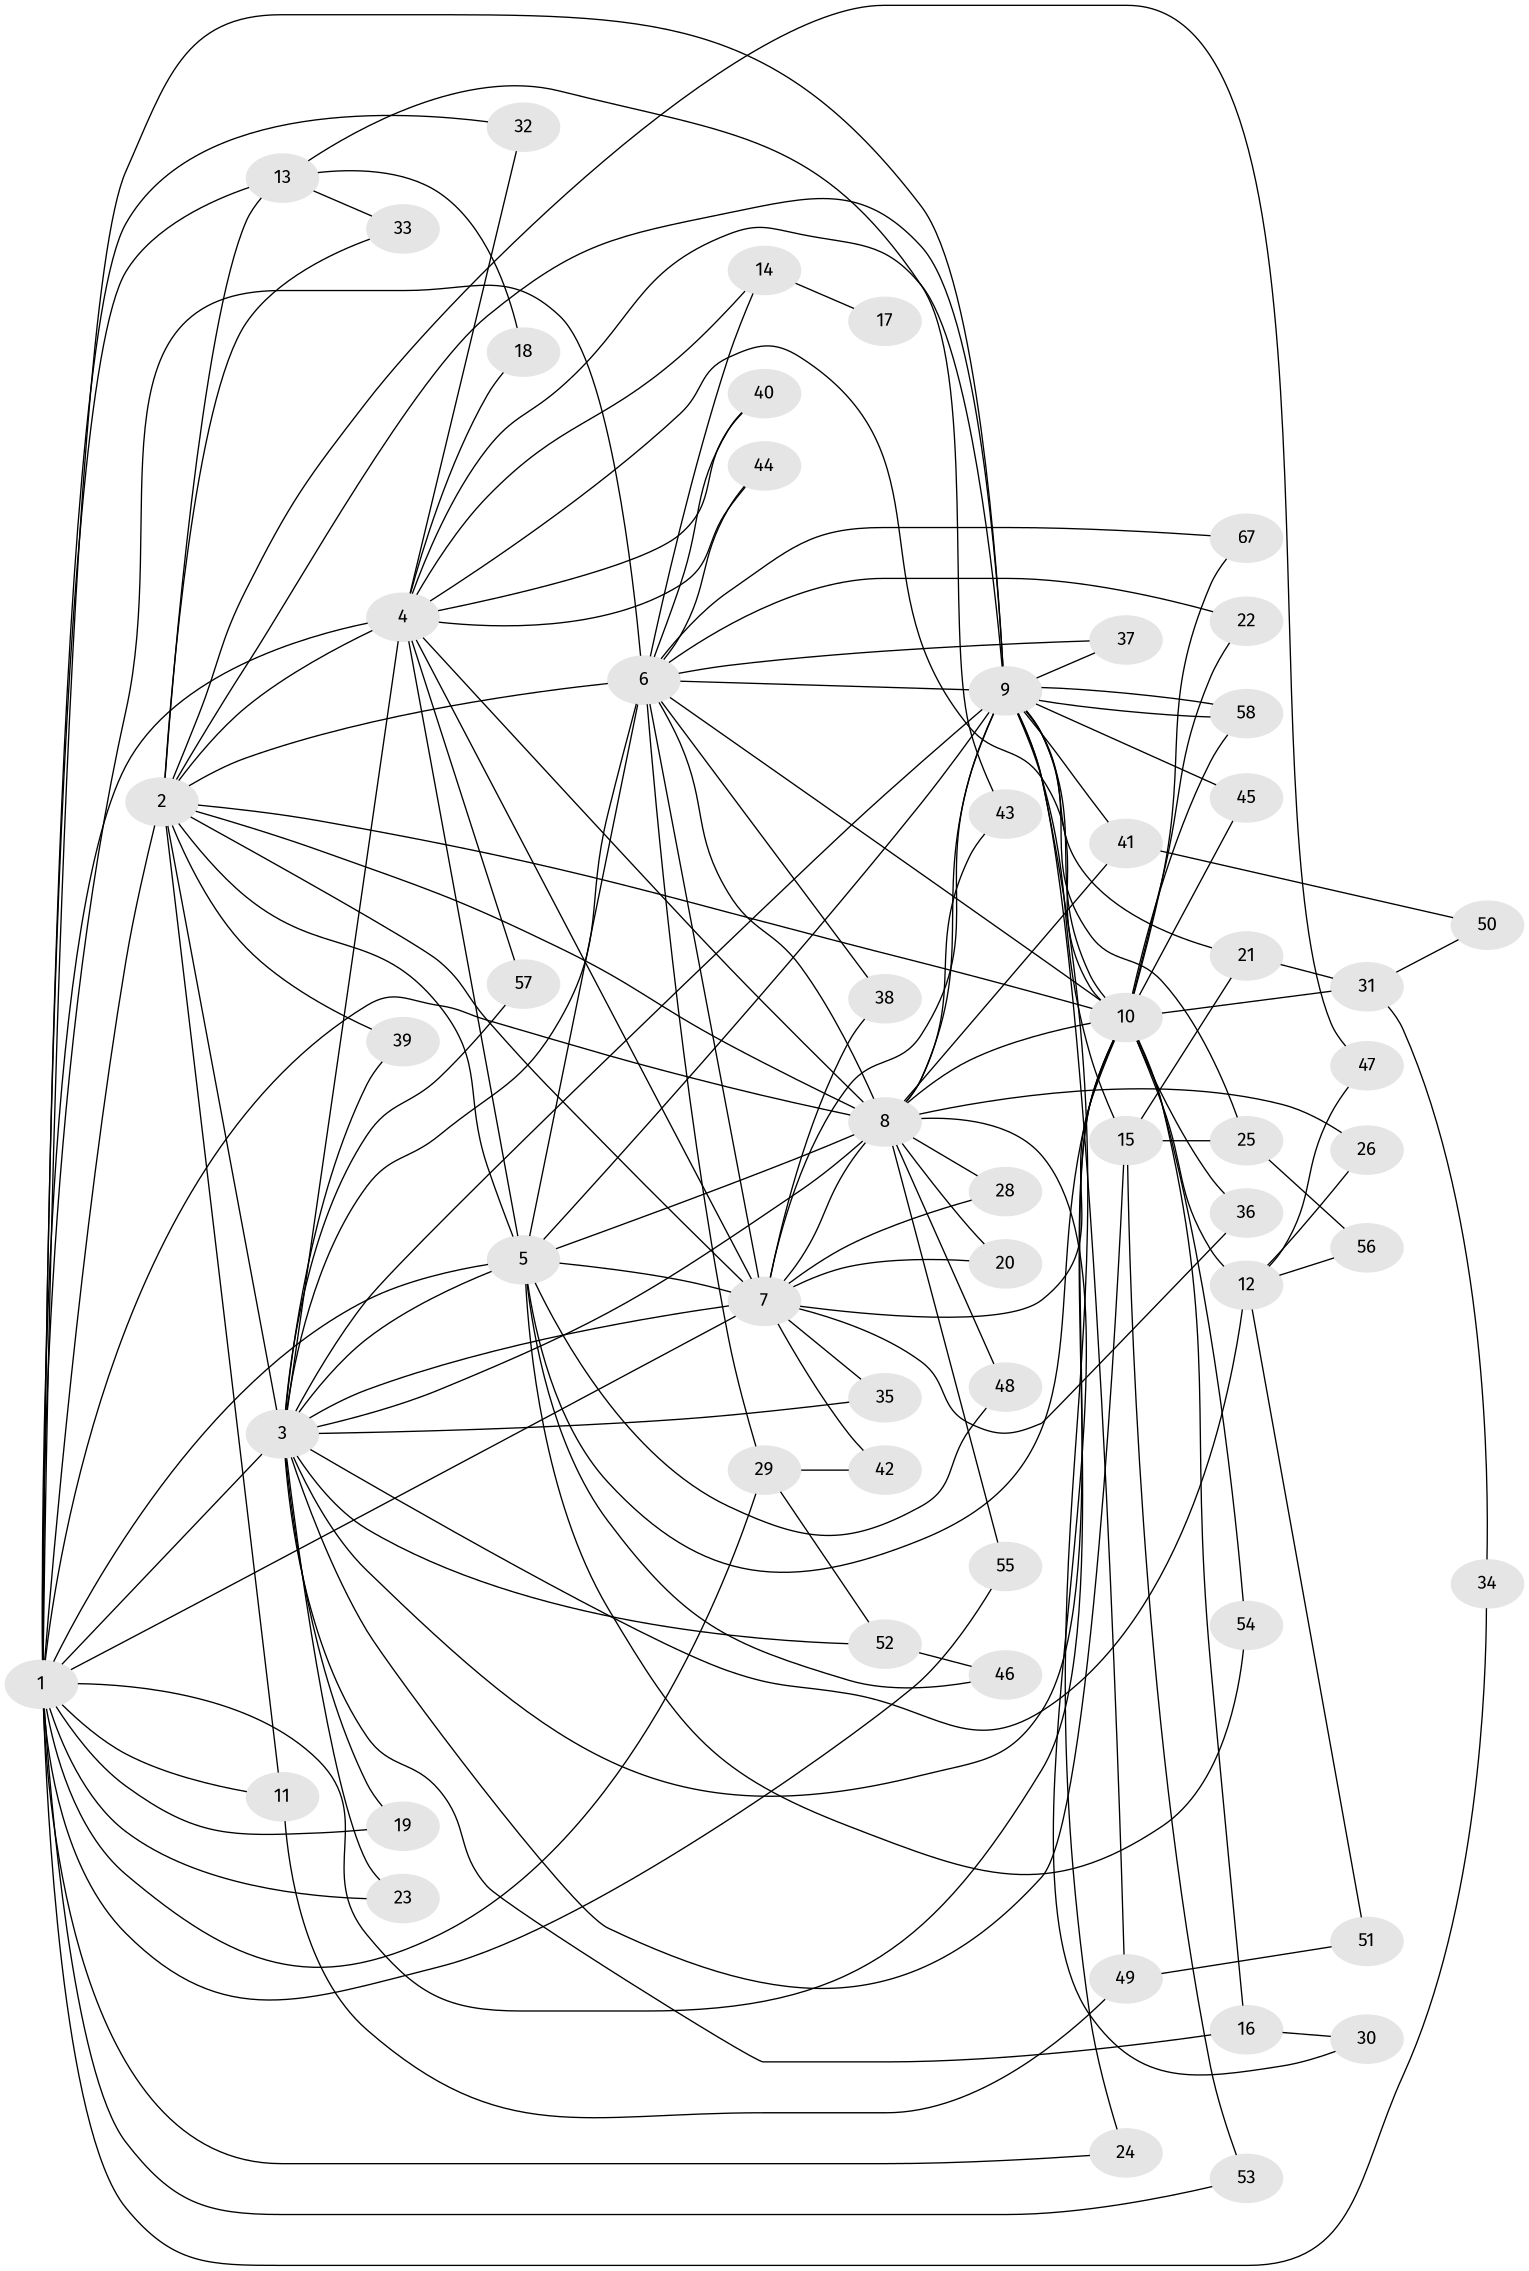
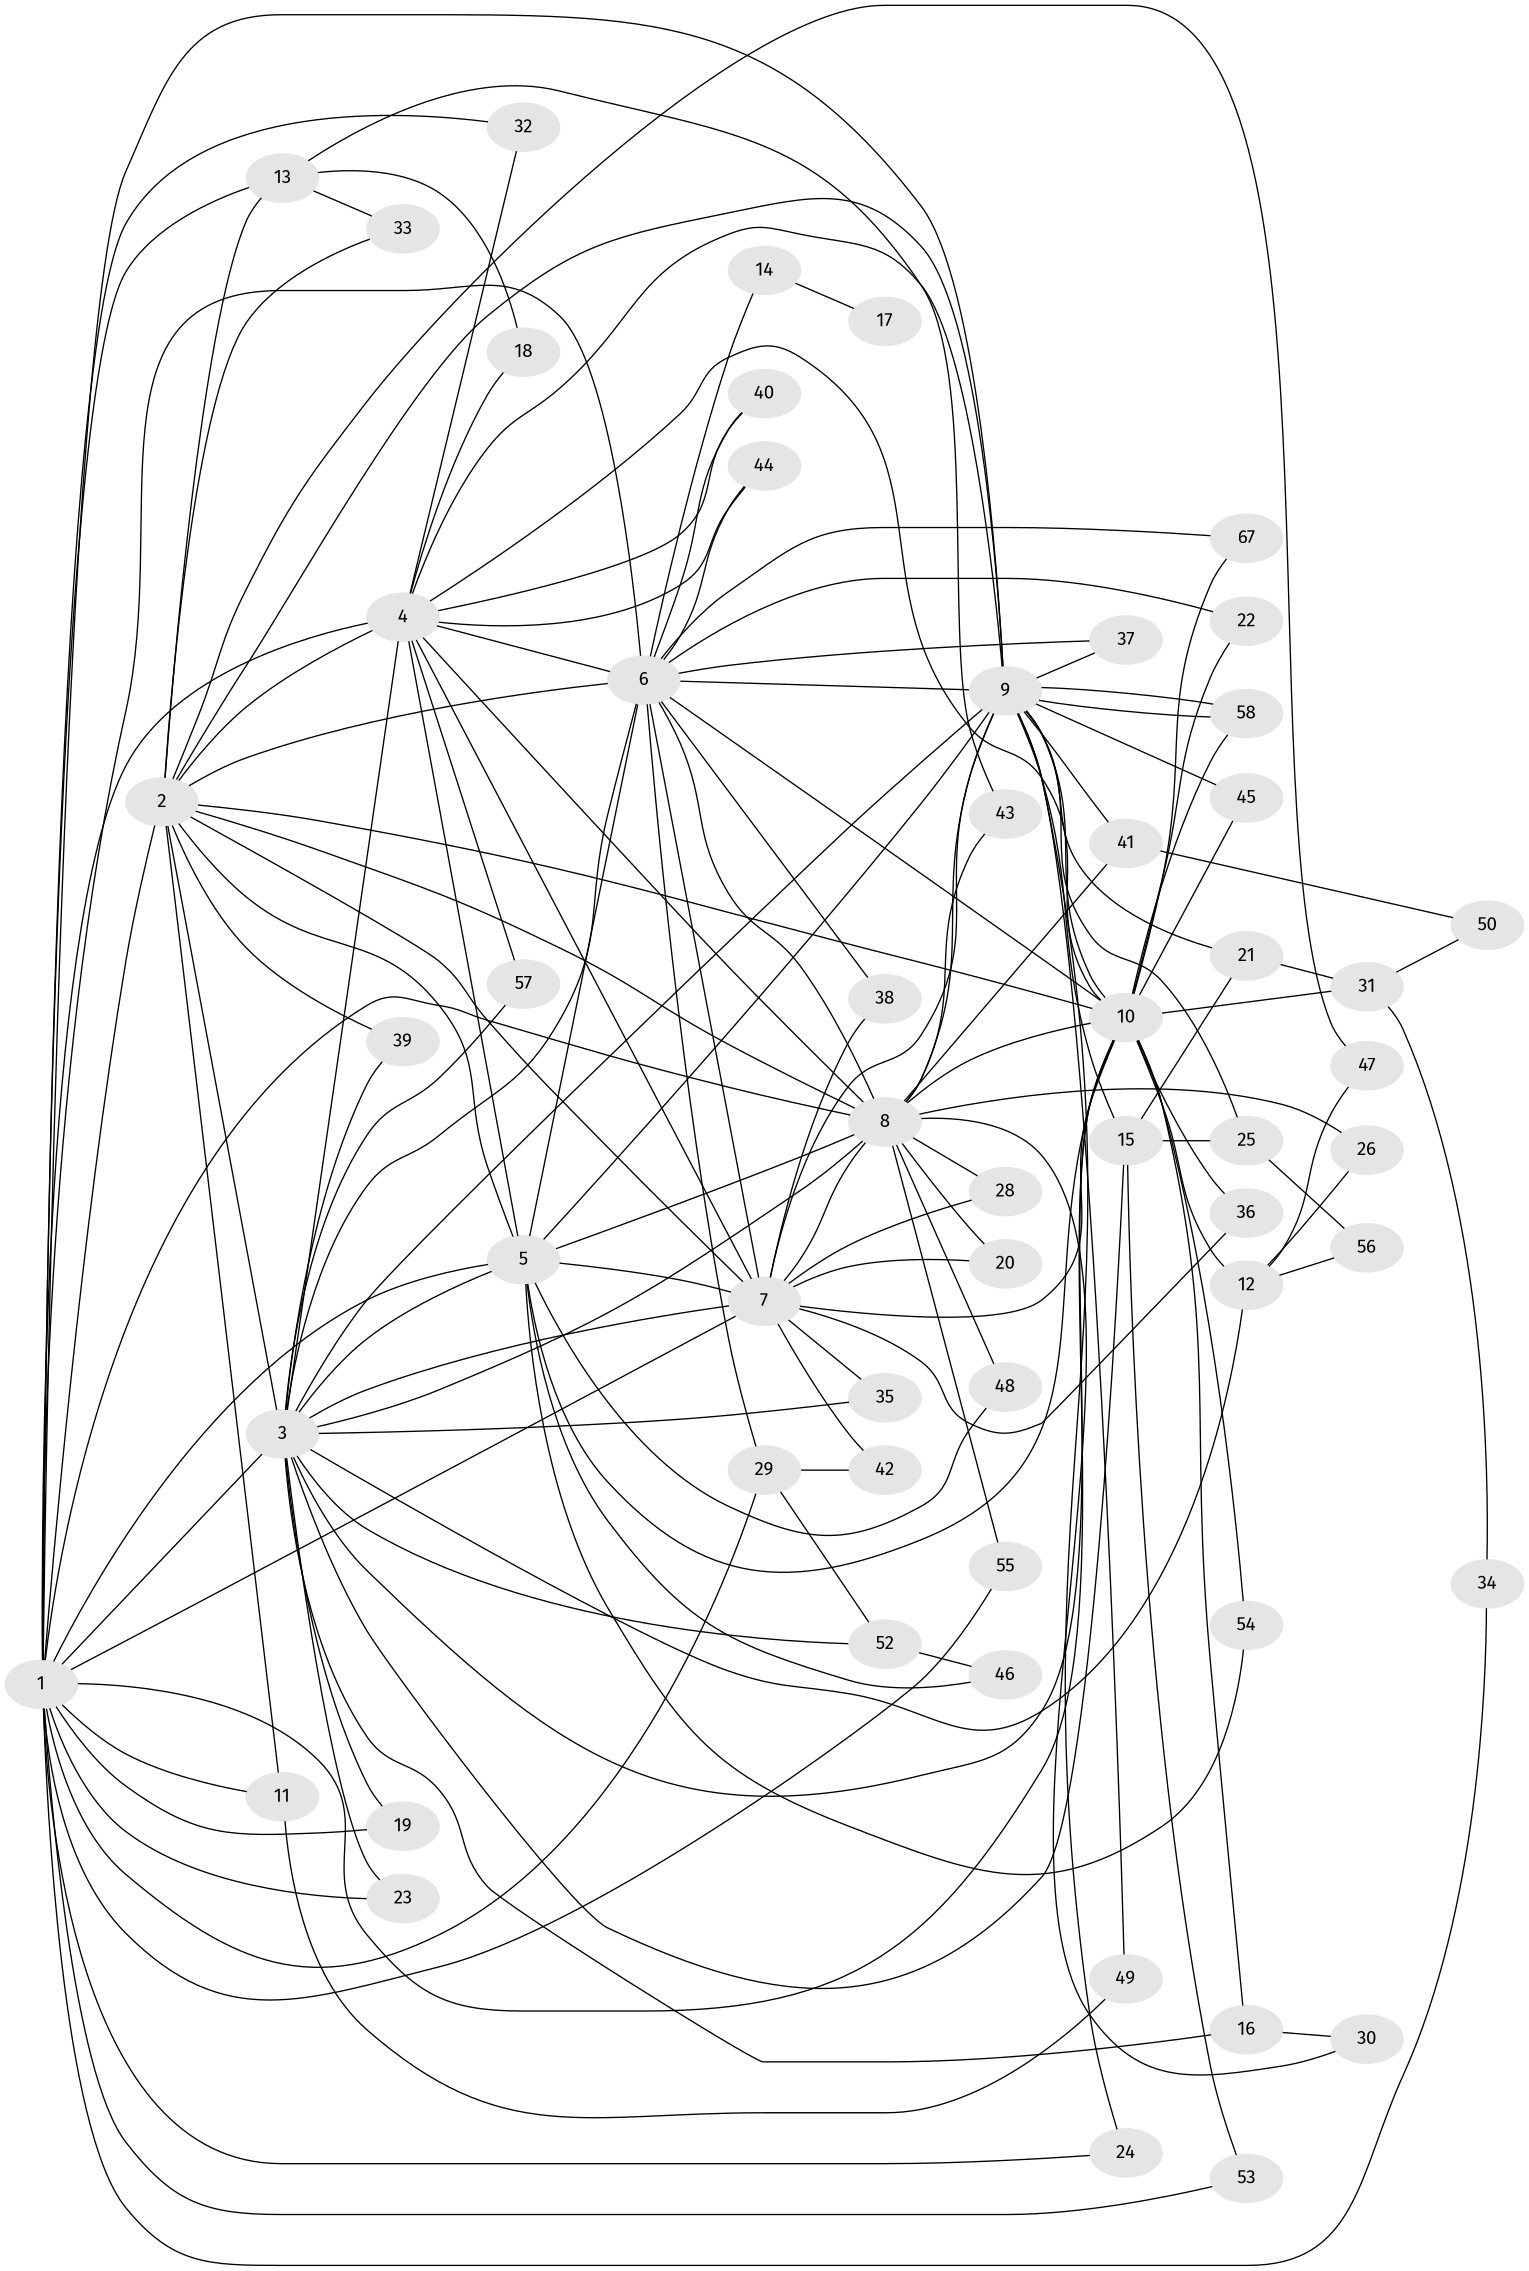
(569, 431) -> (524, 649)
(1367, 1941) -> none
